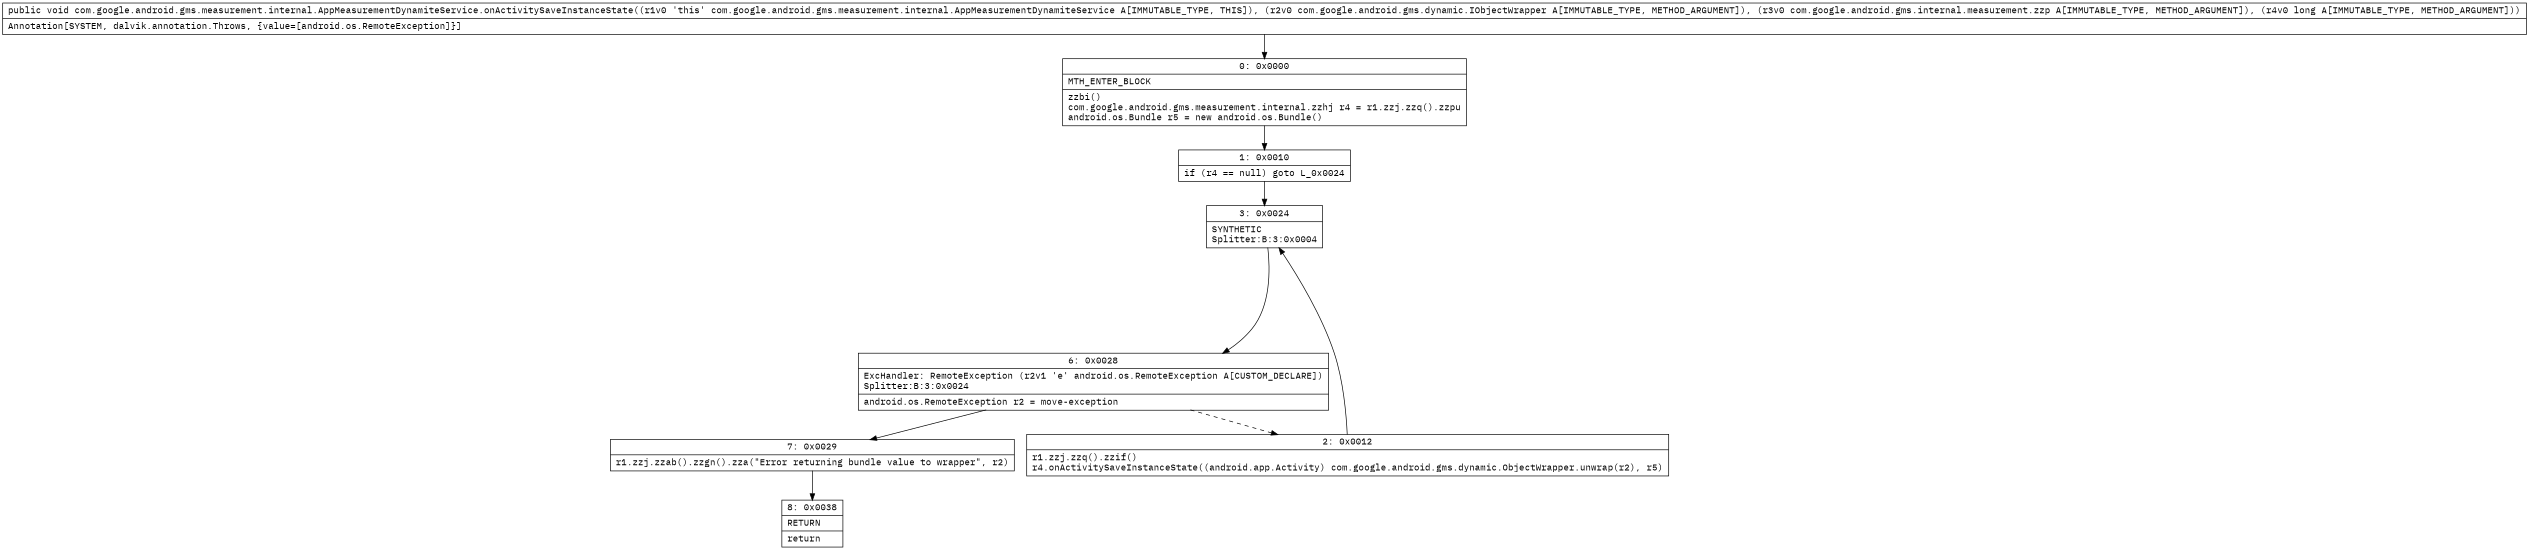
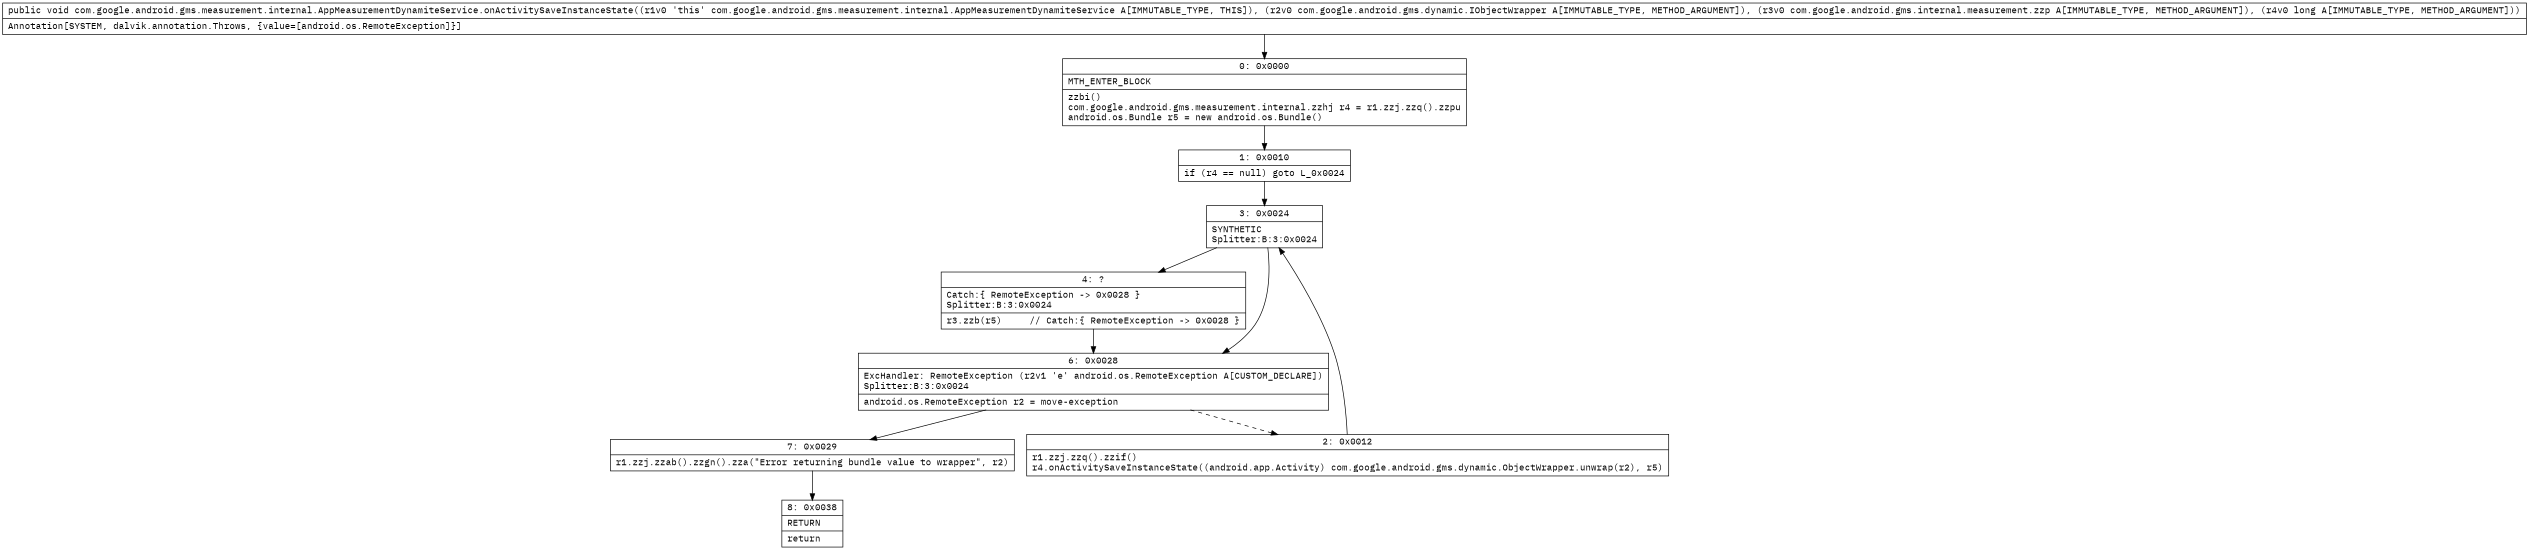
(1265, 239) -> (1265, 239)
none -> (1093, 301)
